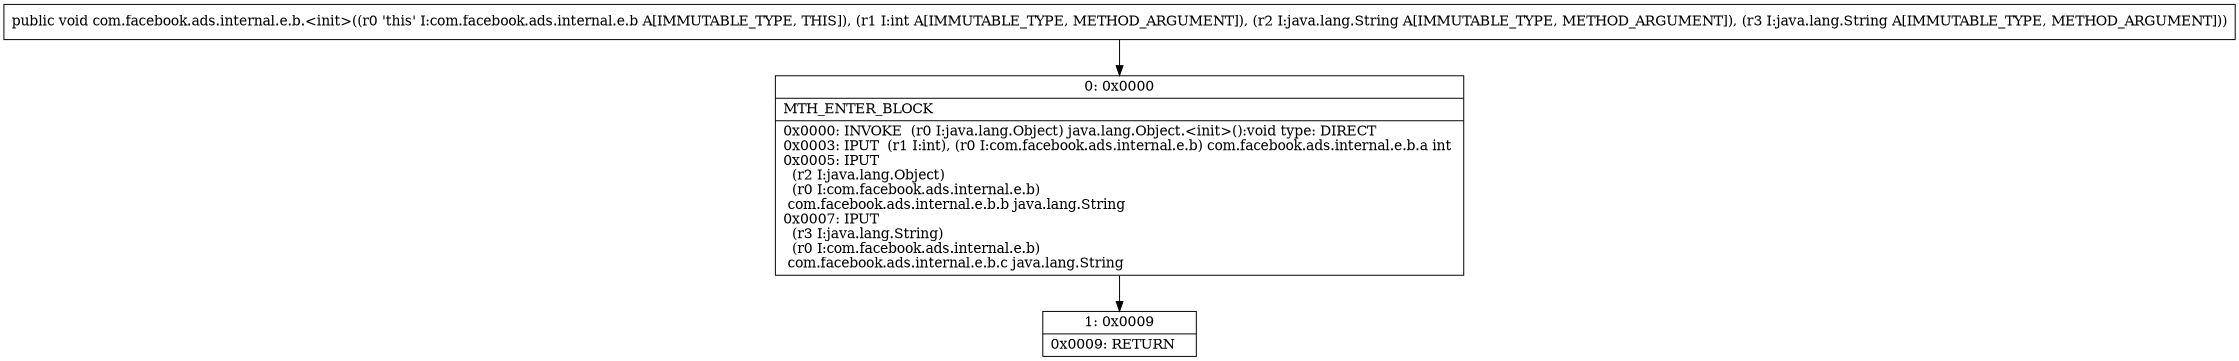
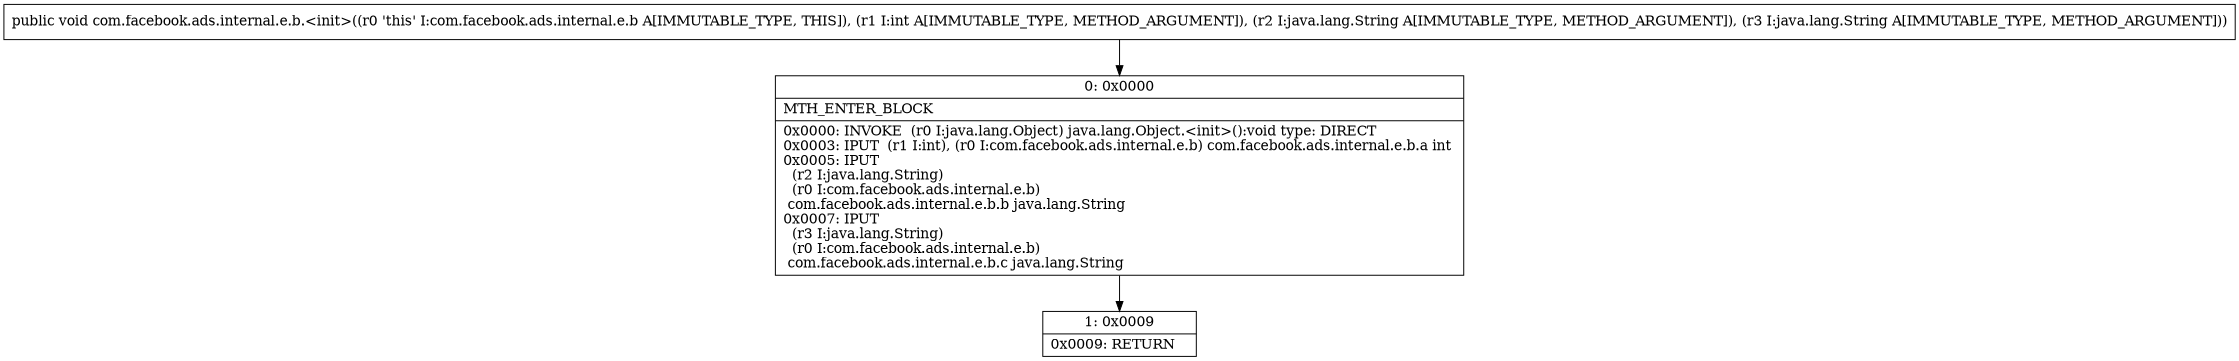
(864, 176) -> (863, 176)
